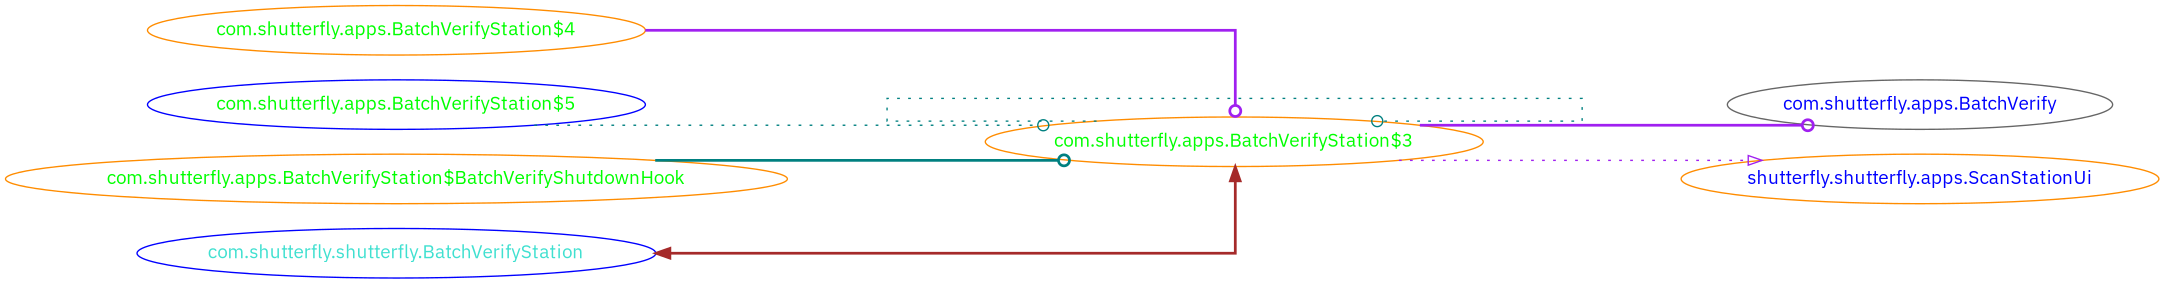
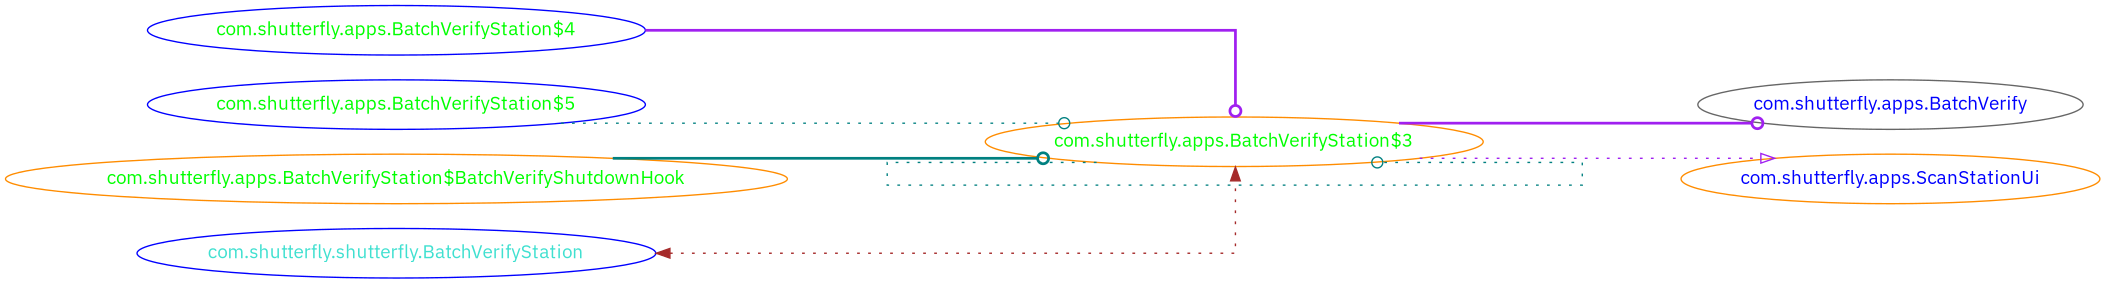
(396, 30) -> (396, 30)
(1920, 179) -> (1890, 179)
(989, 253) -> (989, 253)
